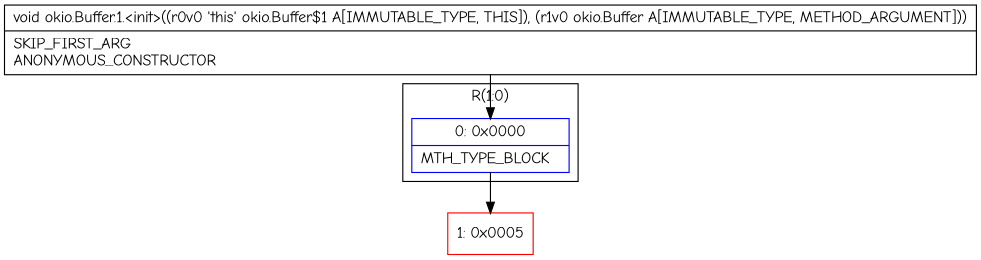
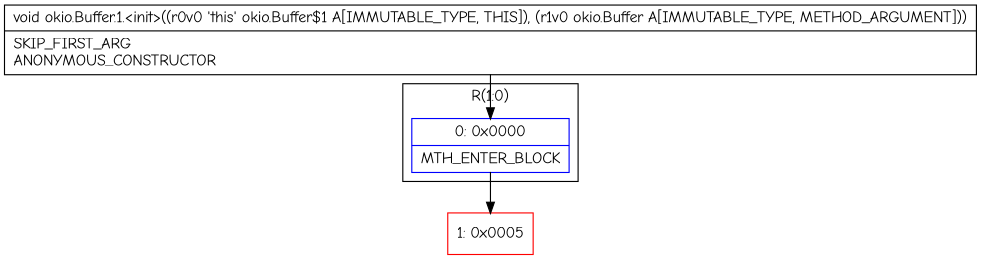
(485, 158) -> (490, 158)
